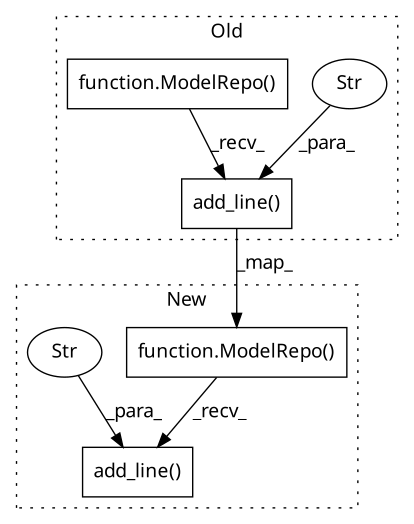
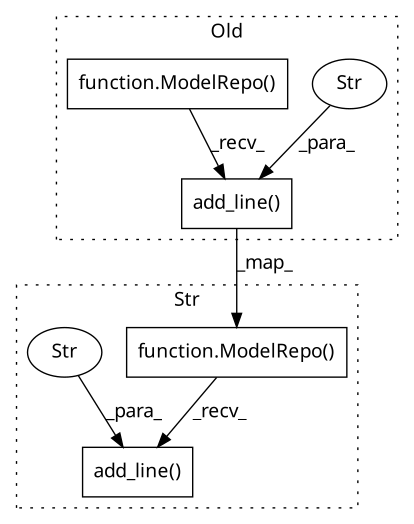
(187, 301) -> (187, 301)
